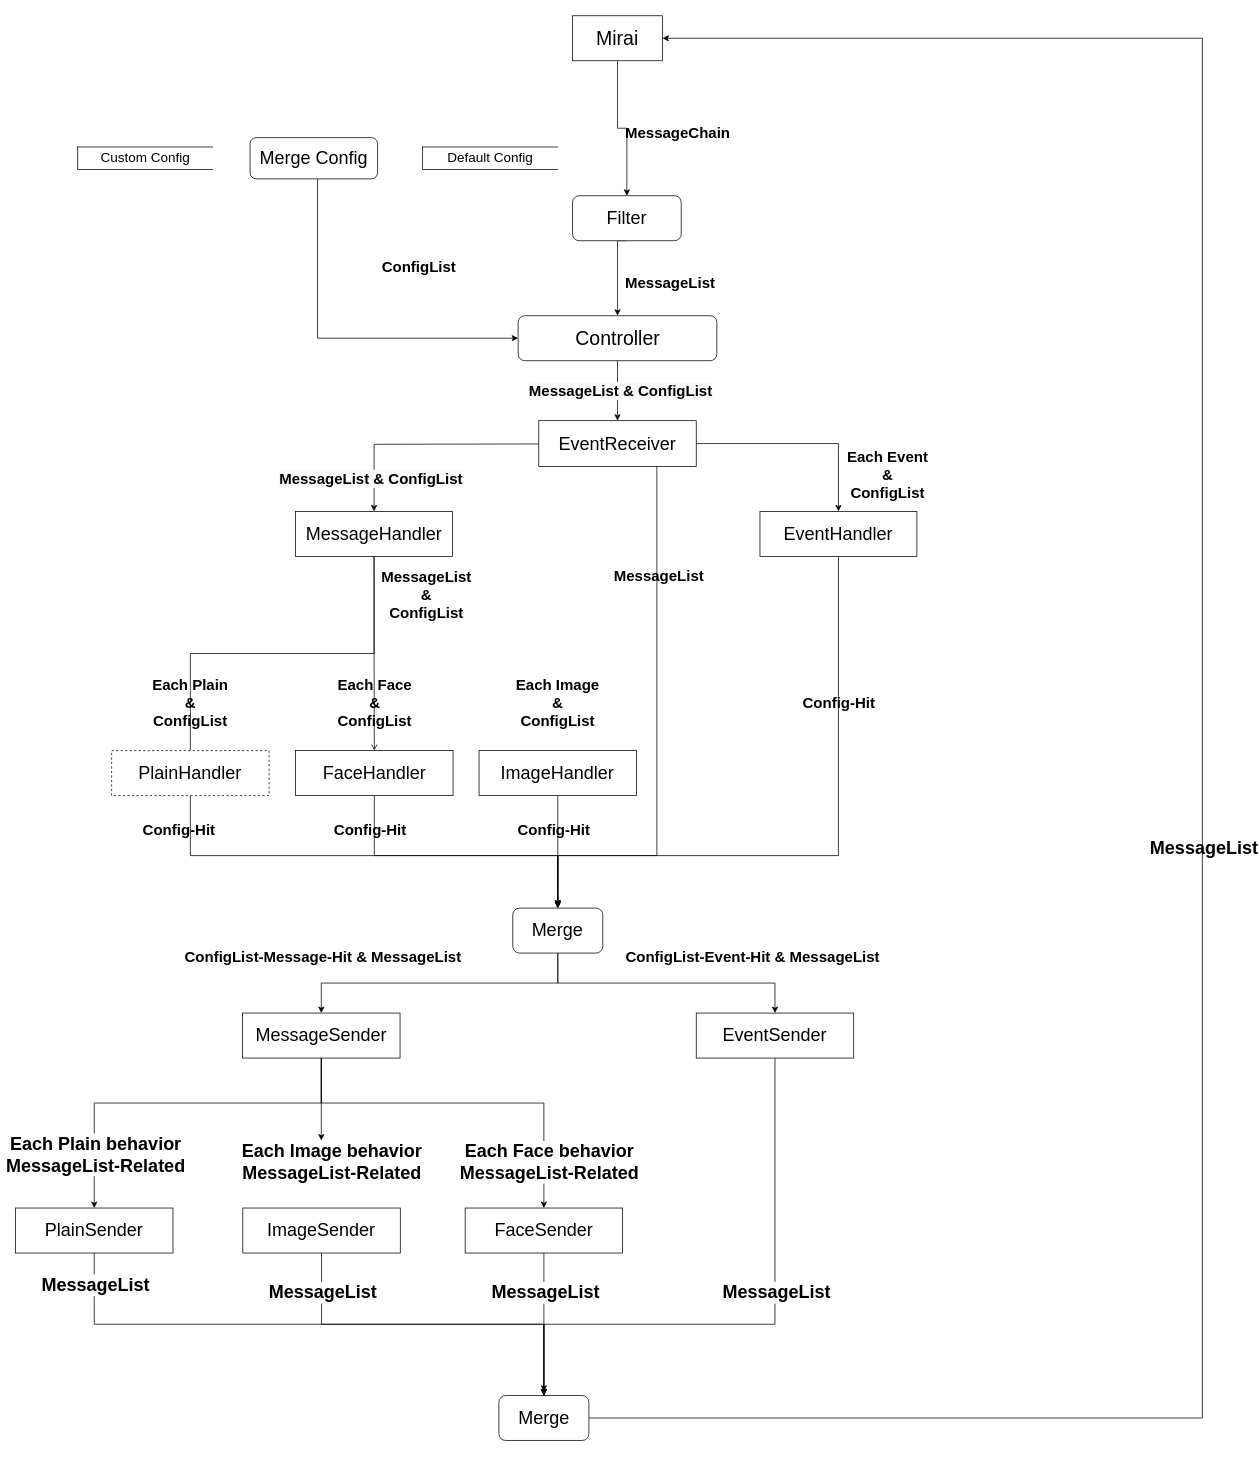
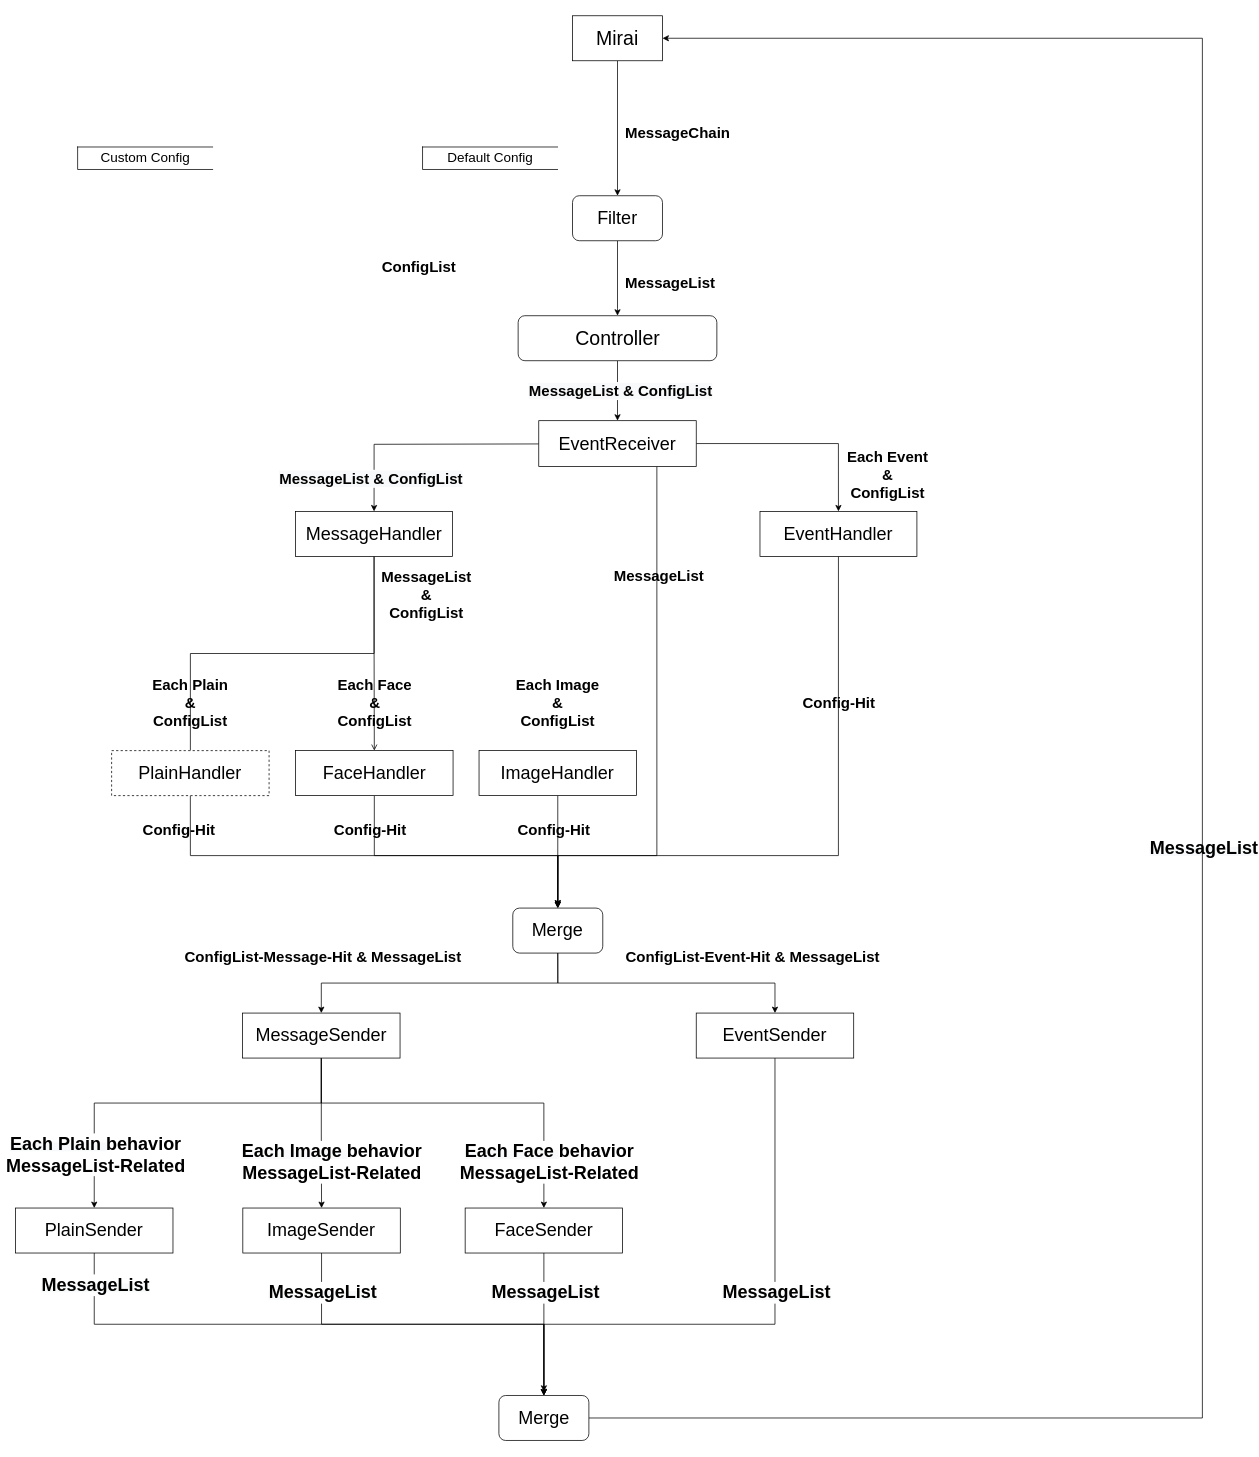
(314, 158) -> none
(627, 218) -> (618, 218)
(336, 338) -> none
(321, 1134) -> (322, 1192)
